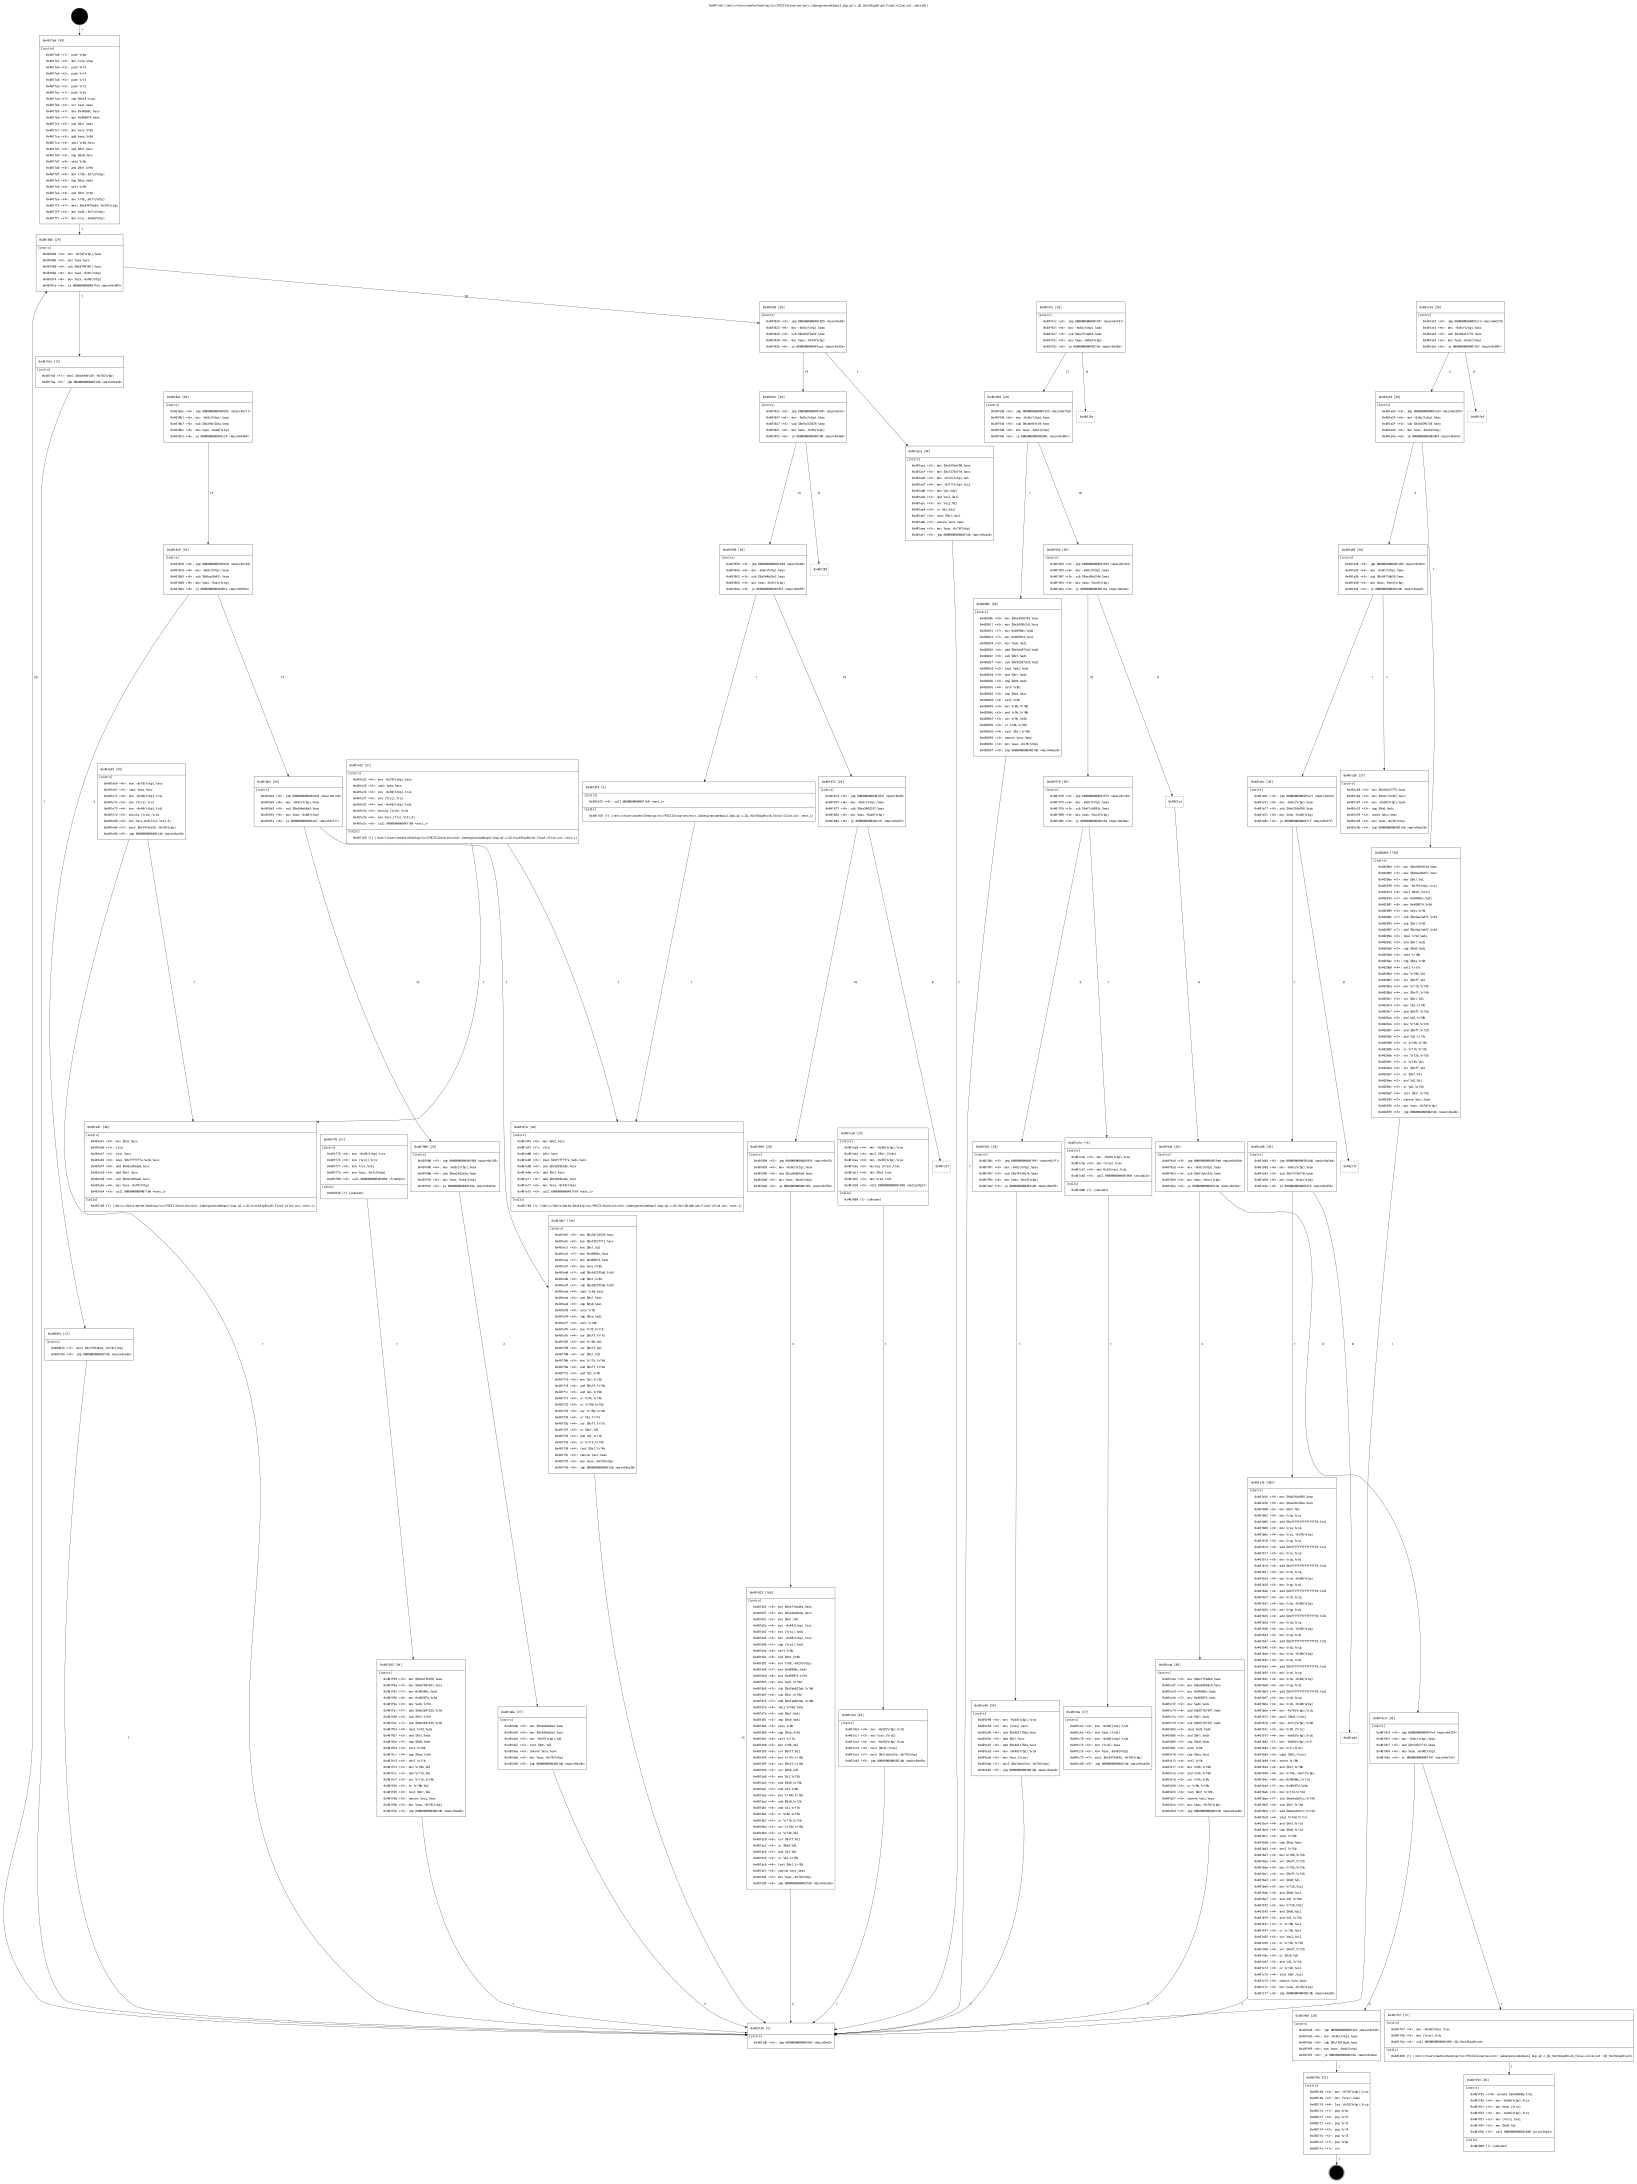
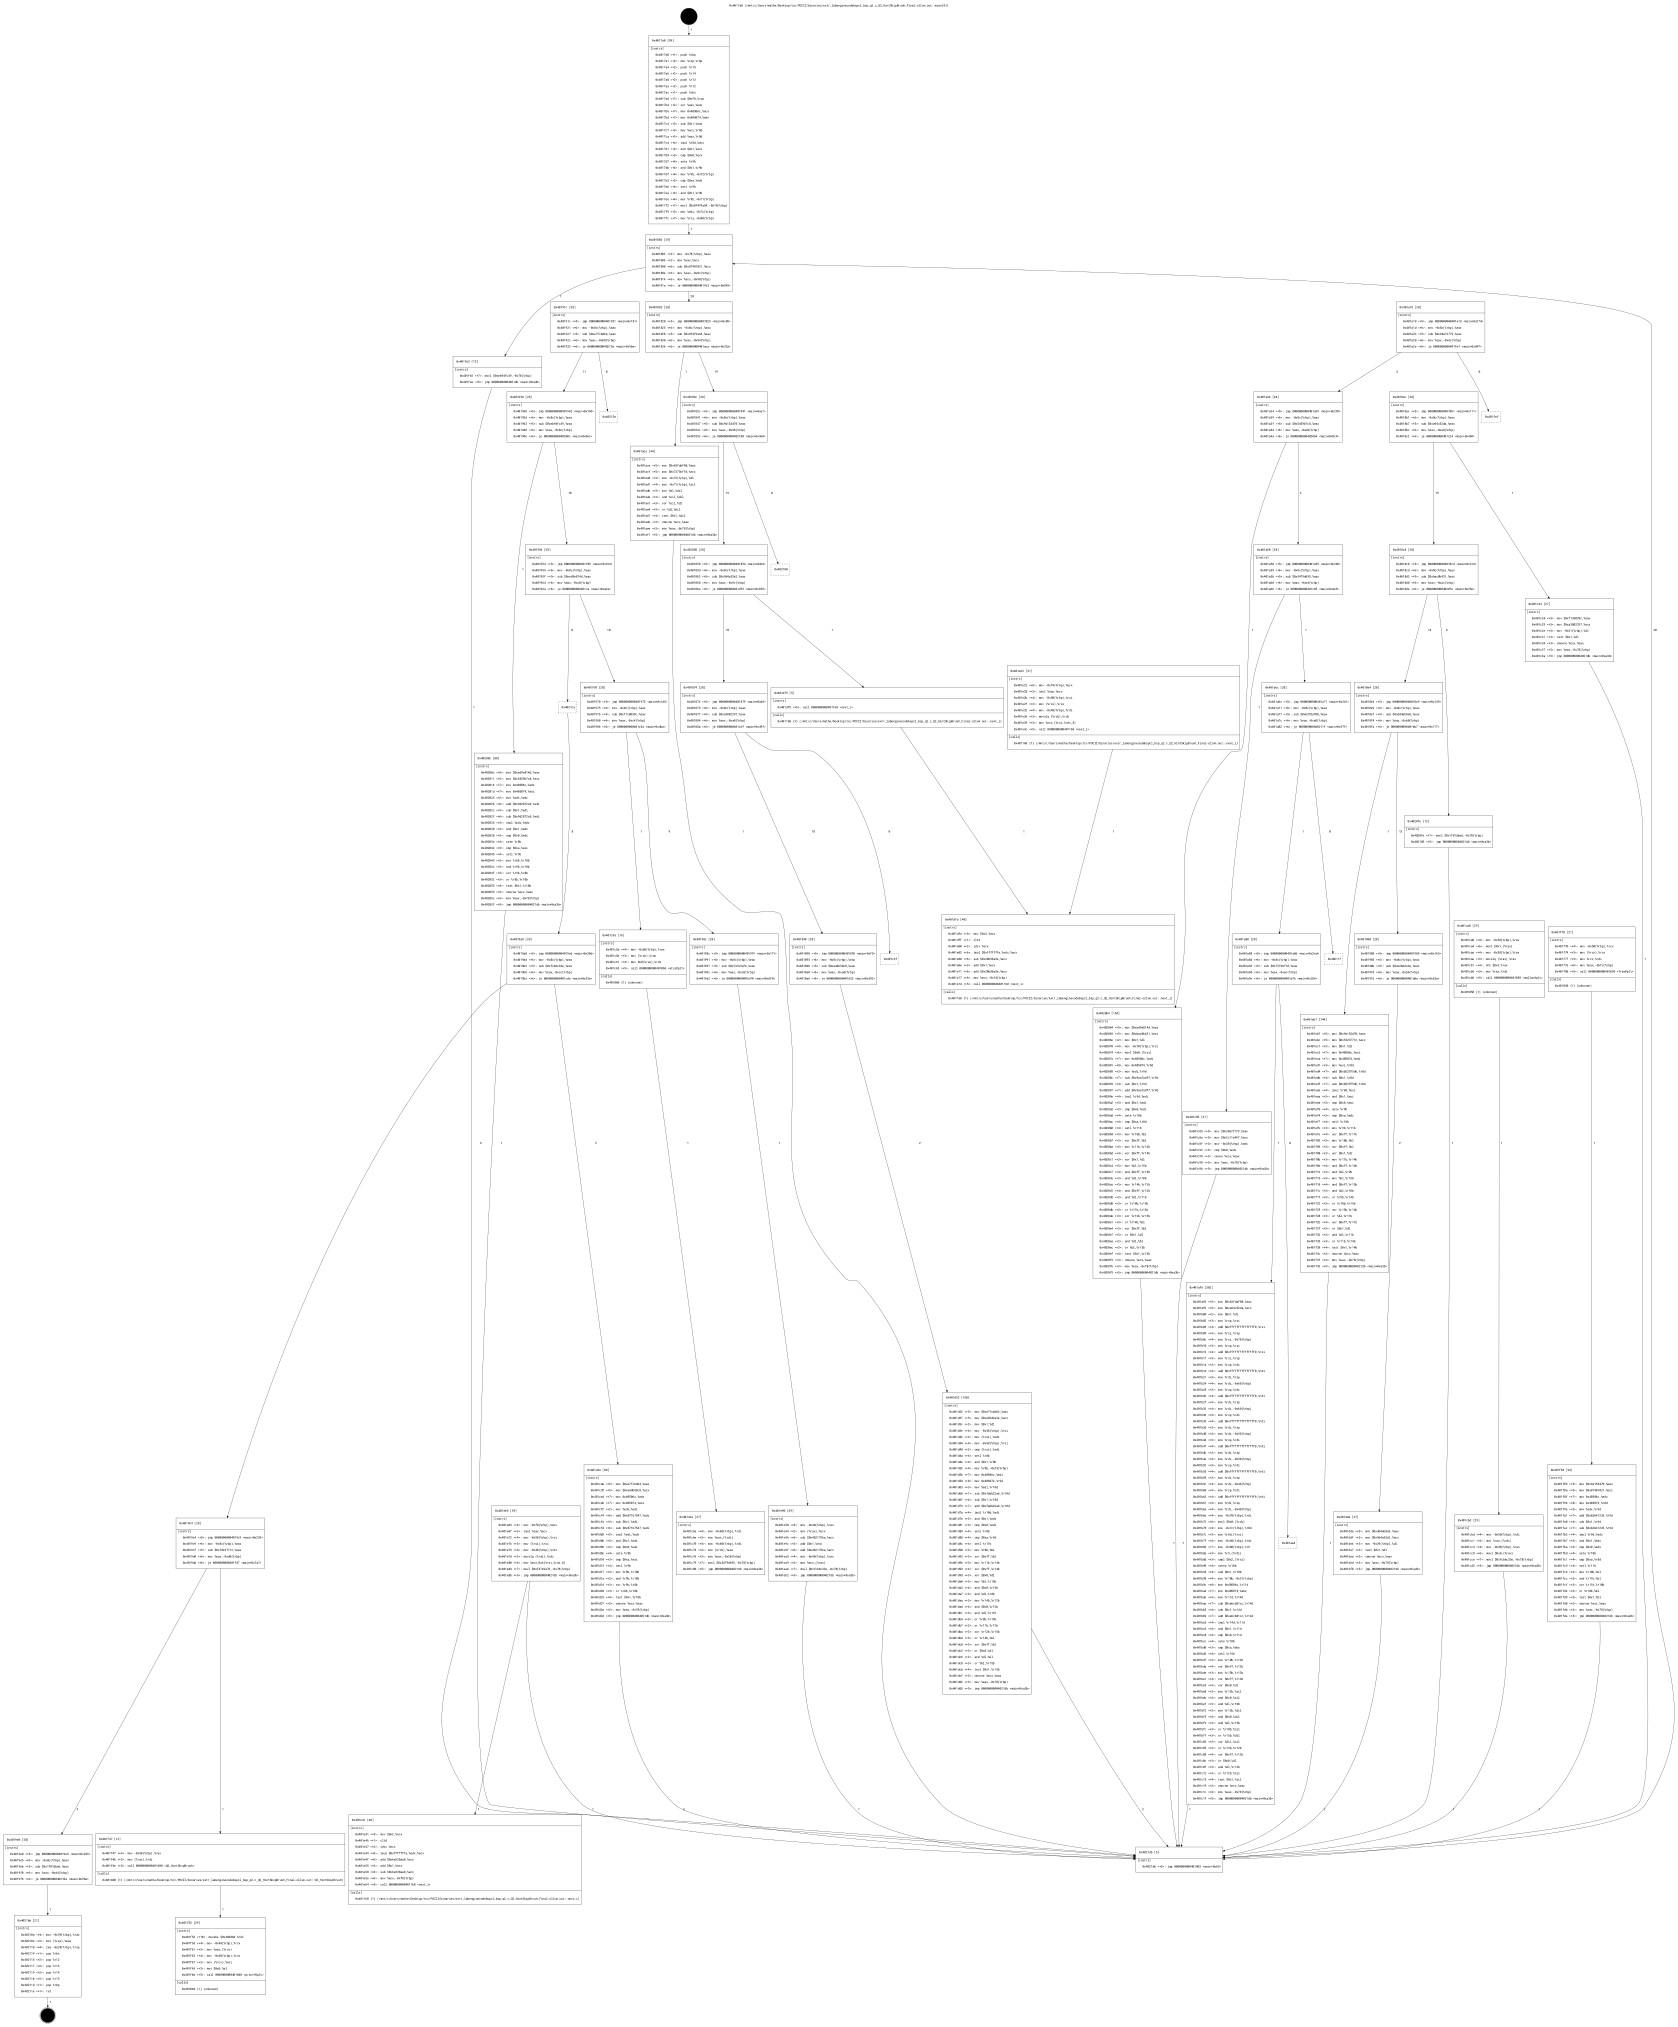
none -> (1569, 630)
(467, 1037) -> none
none -> (1176, 1507)
(742, 1738) -> (1330, 1543)
